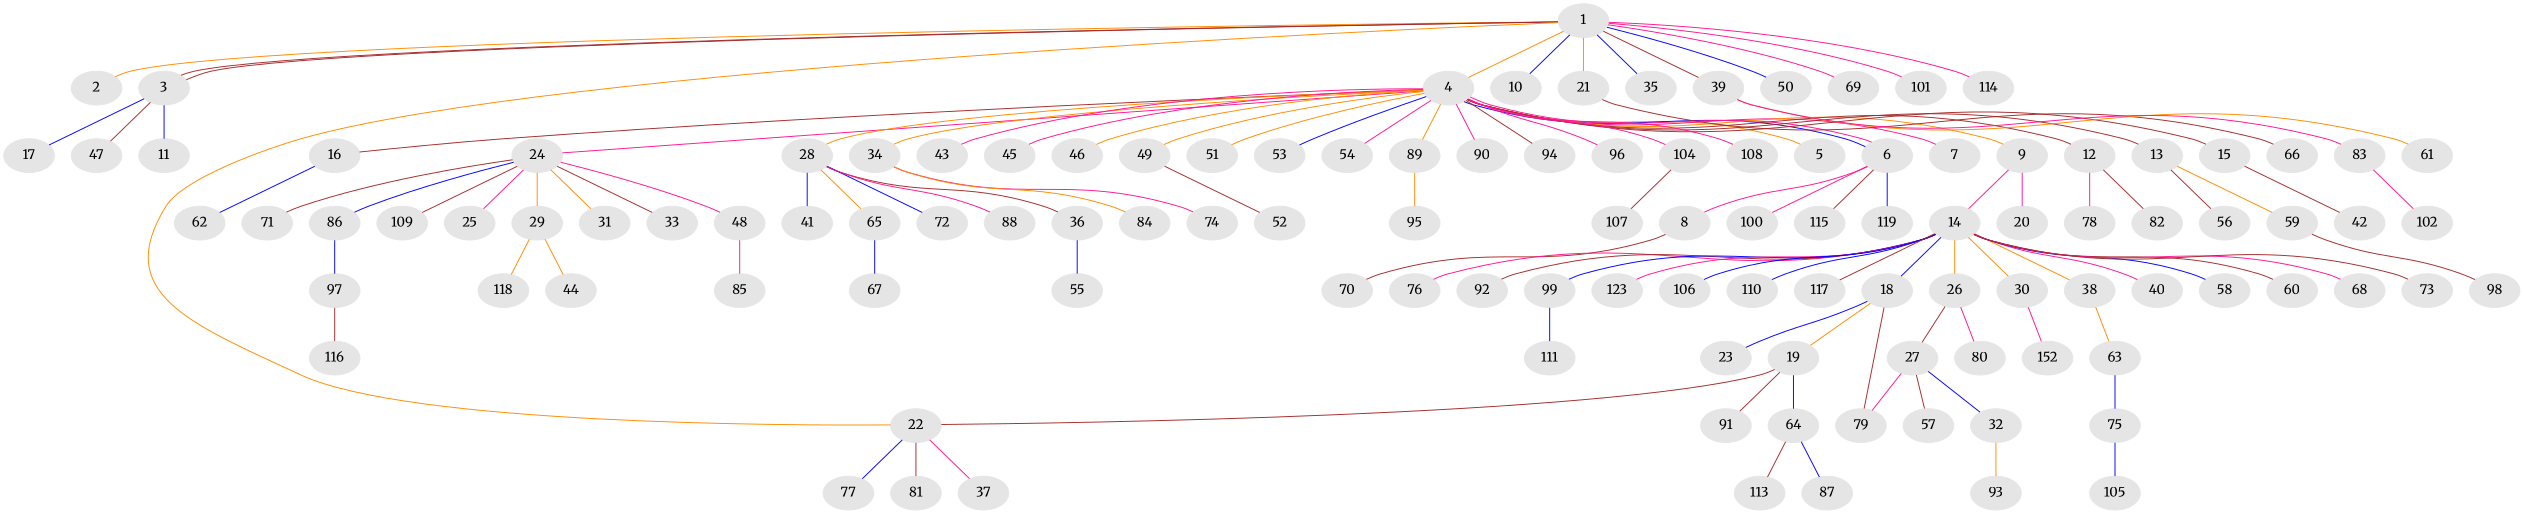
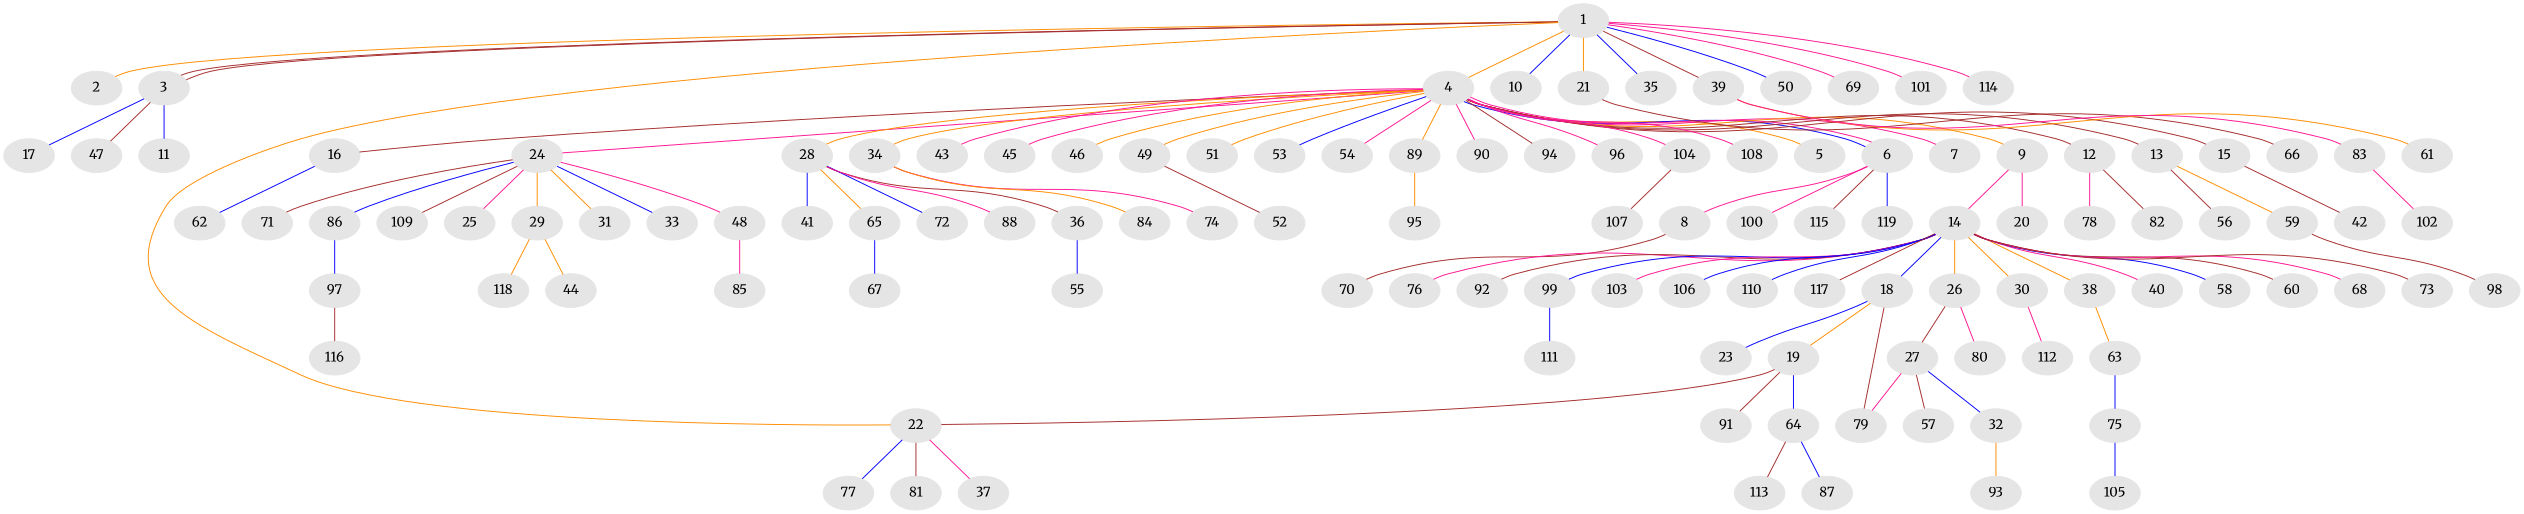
(605, 189) -> (605, 189)
(1617, 291) -> (1617, 291)
(2048, 358) -> (2048, 358)
